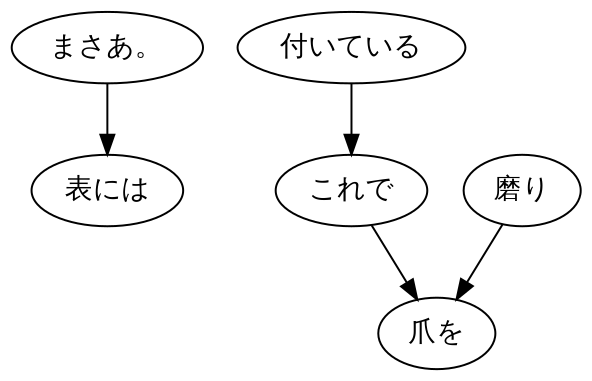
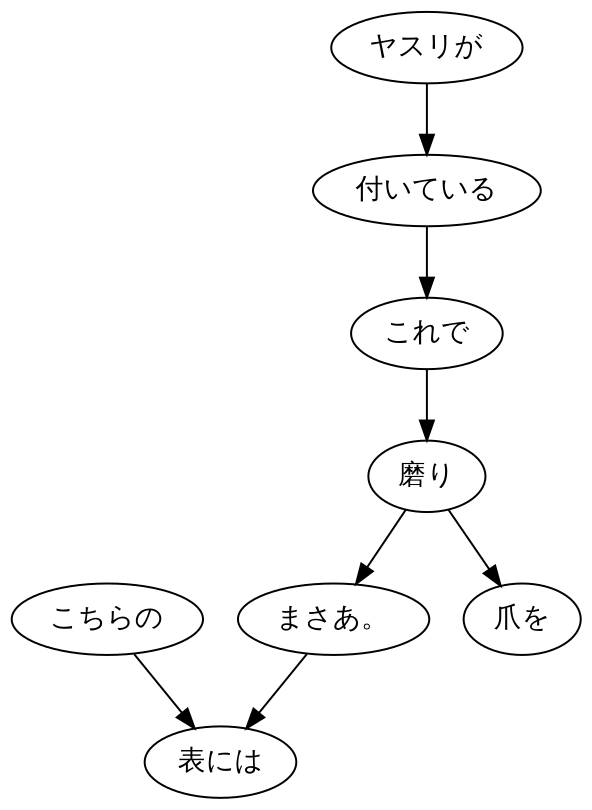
none -> (427, 48)
(389, 254) -> (427, 395)
none -> (387, 538)
none -> (107, 619)
